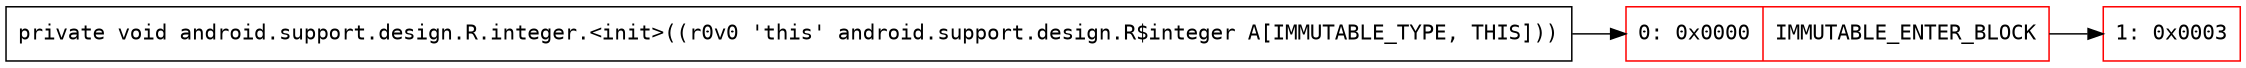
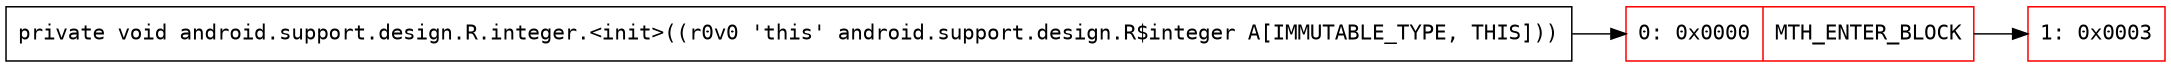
(1906, 33) -> (1868, 33)
